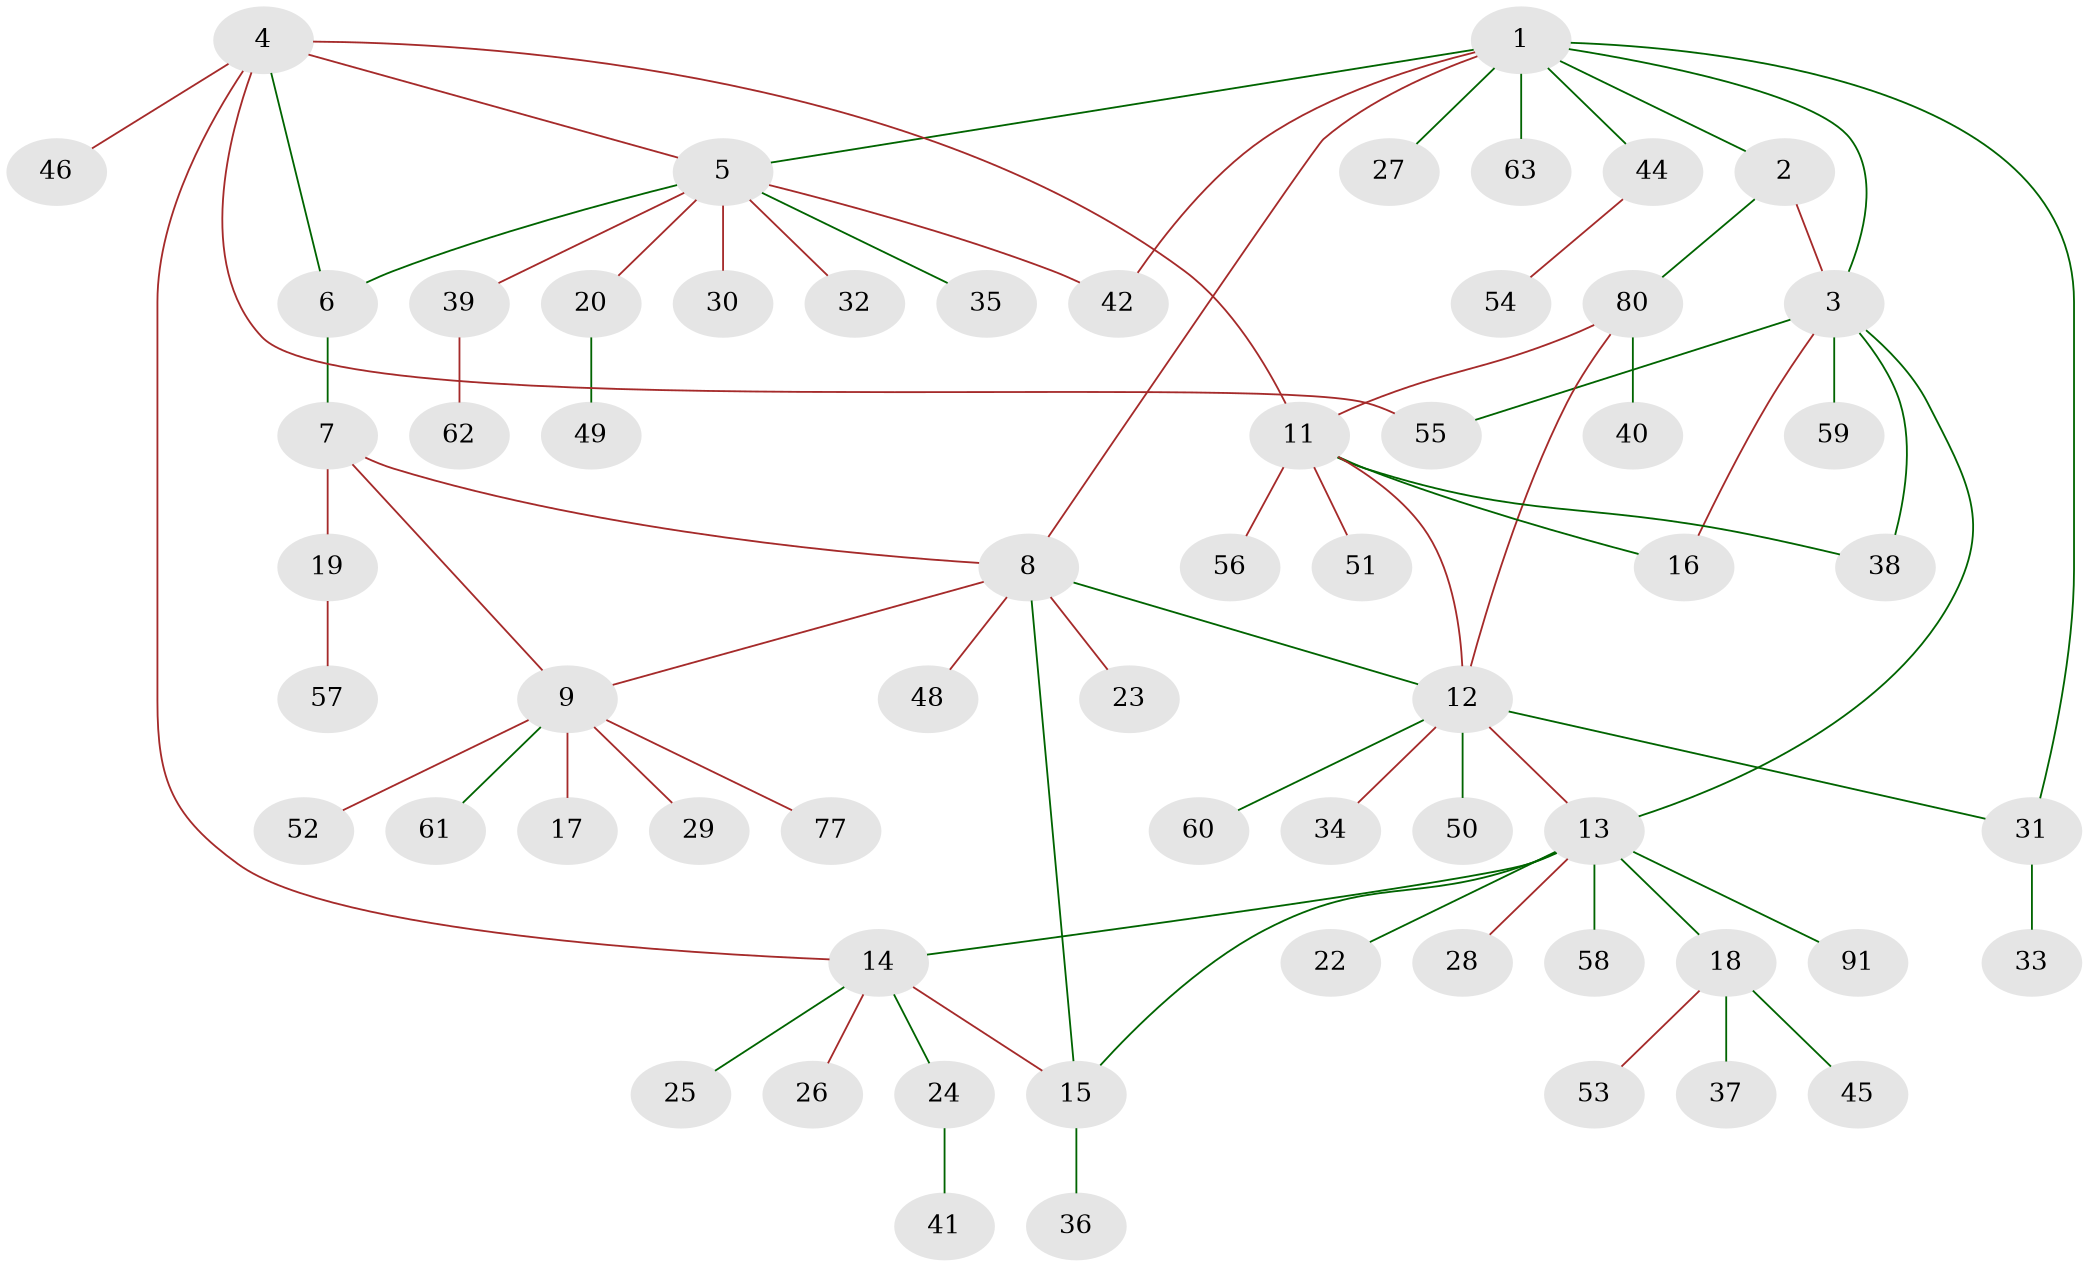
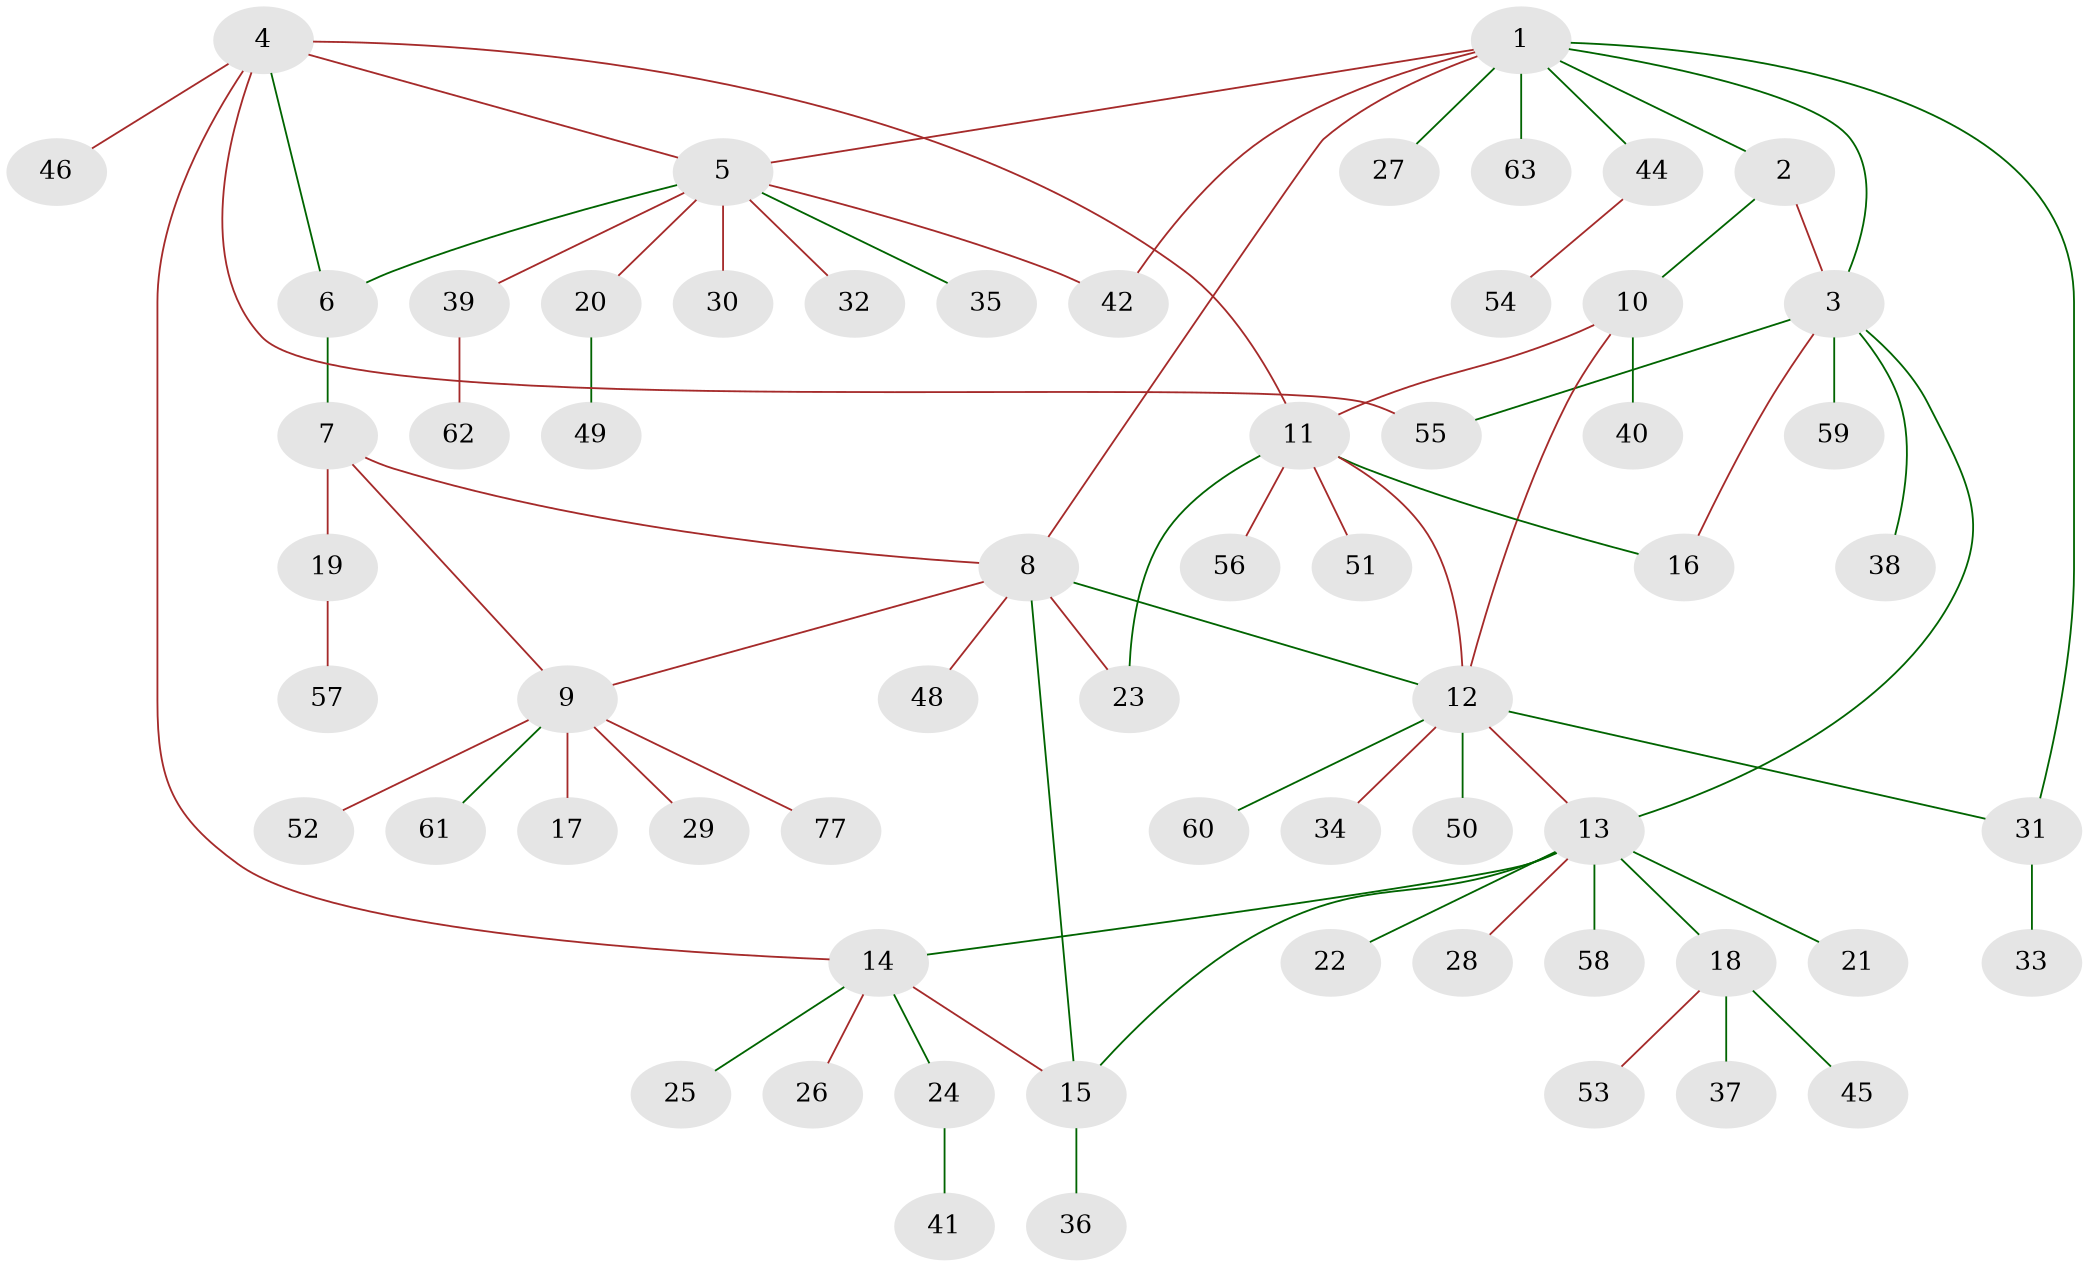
(1122, 106) -> (1122, 106)
(1633, 304) -> (1633, 304)
(1587, 511) -> (1161, 540)
(1858, 963) -> (1858, 963)
